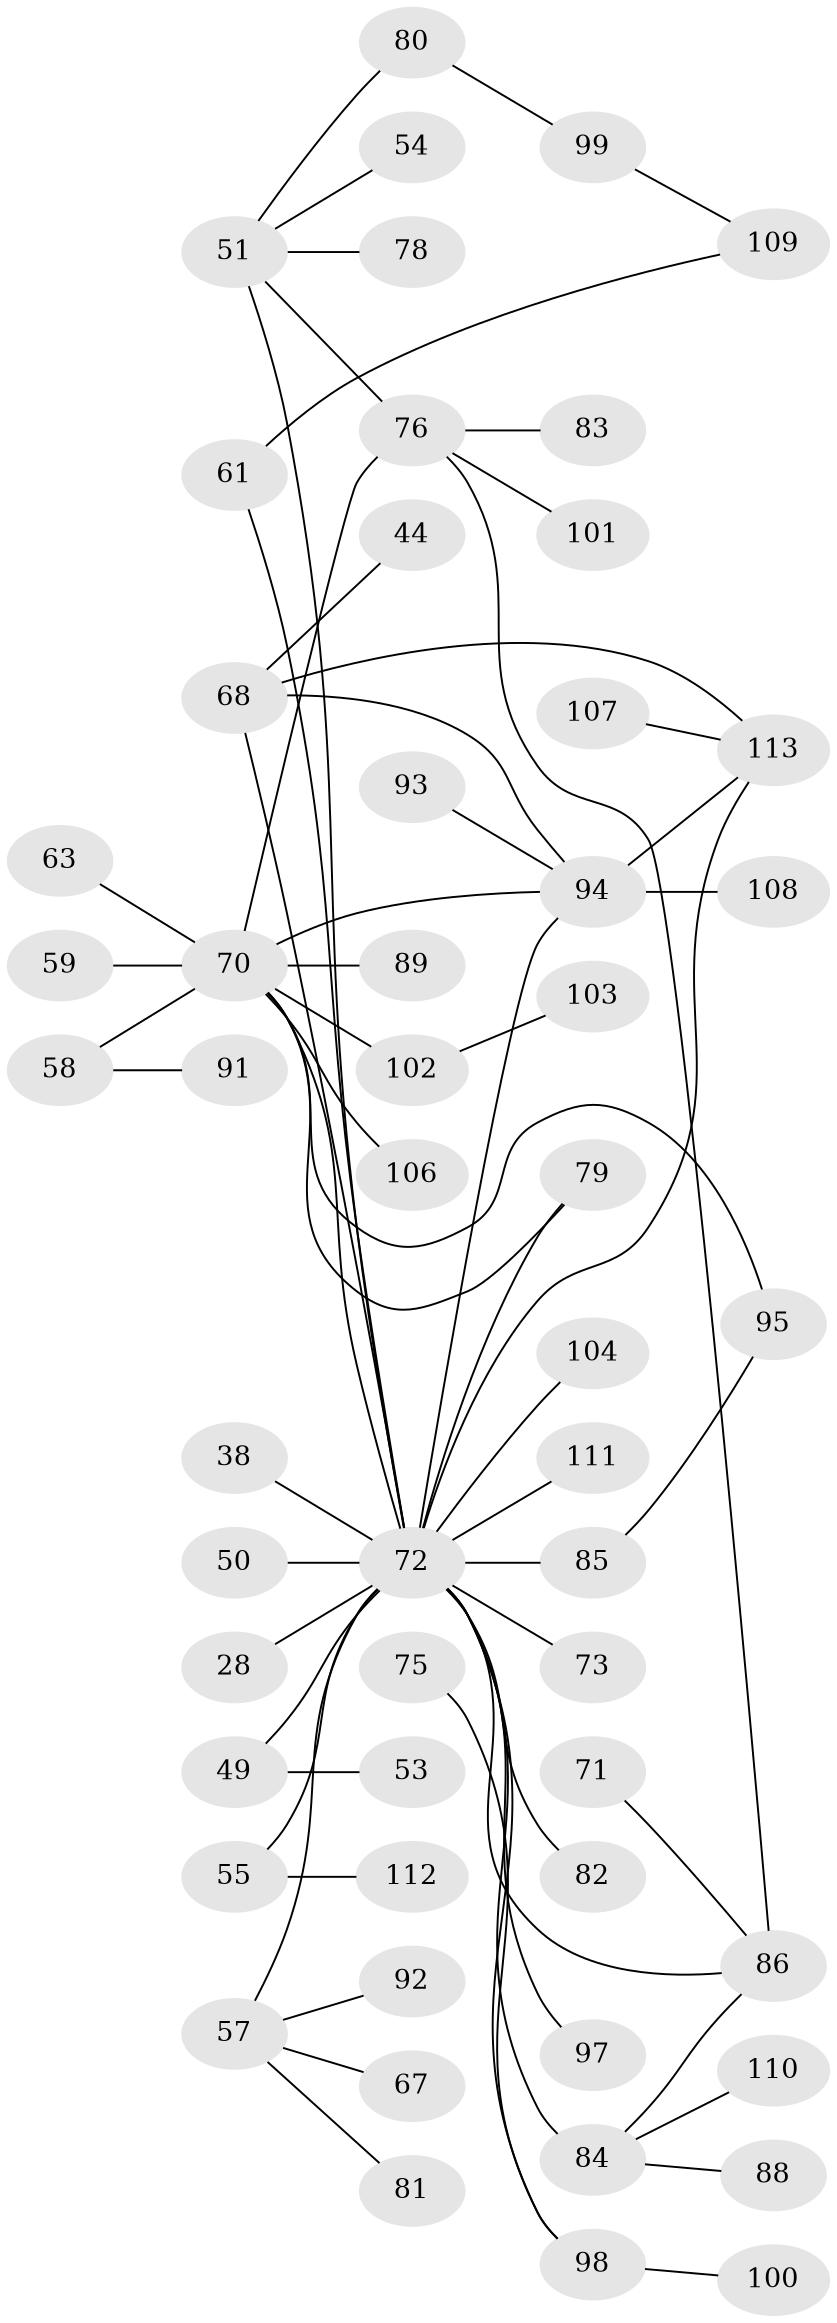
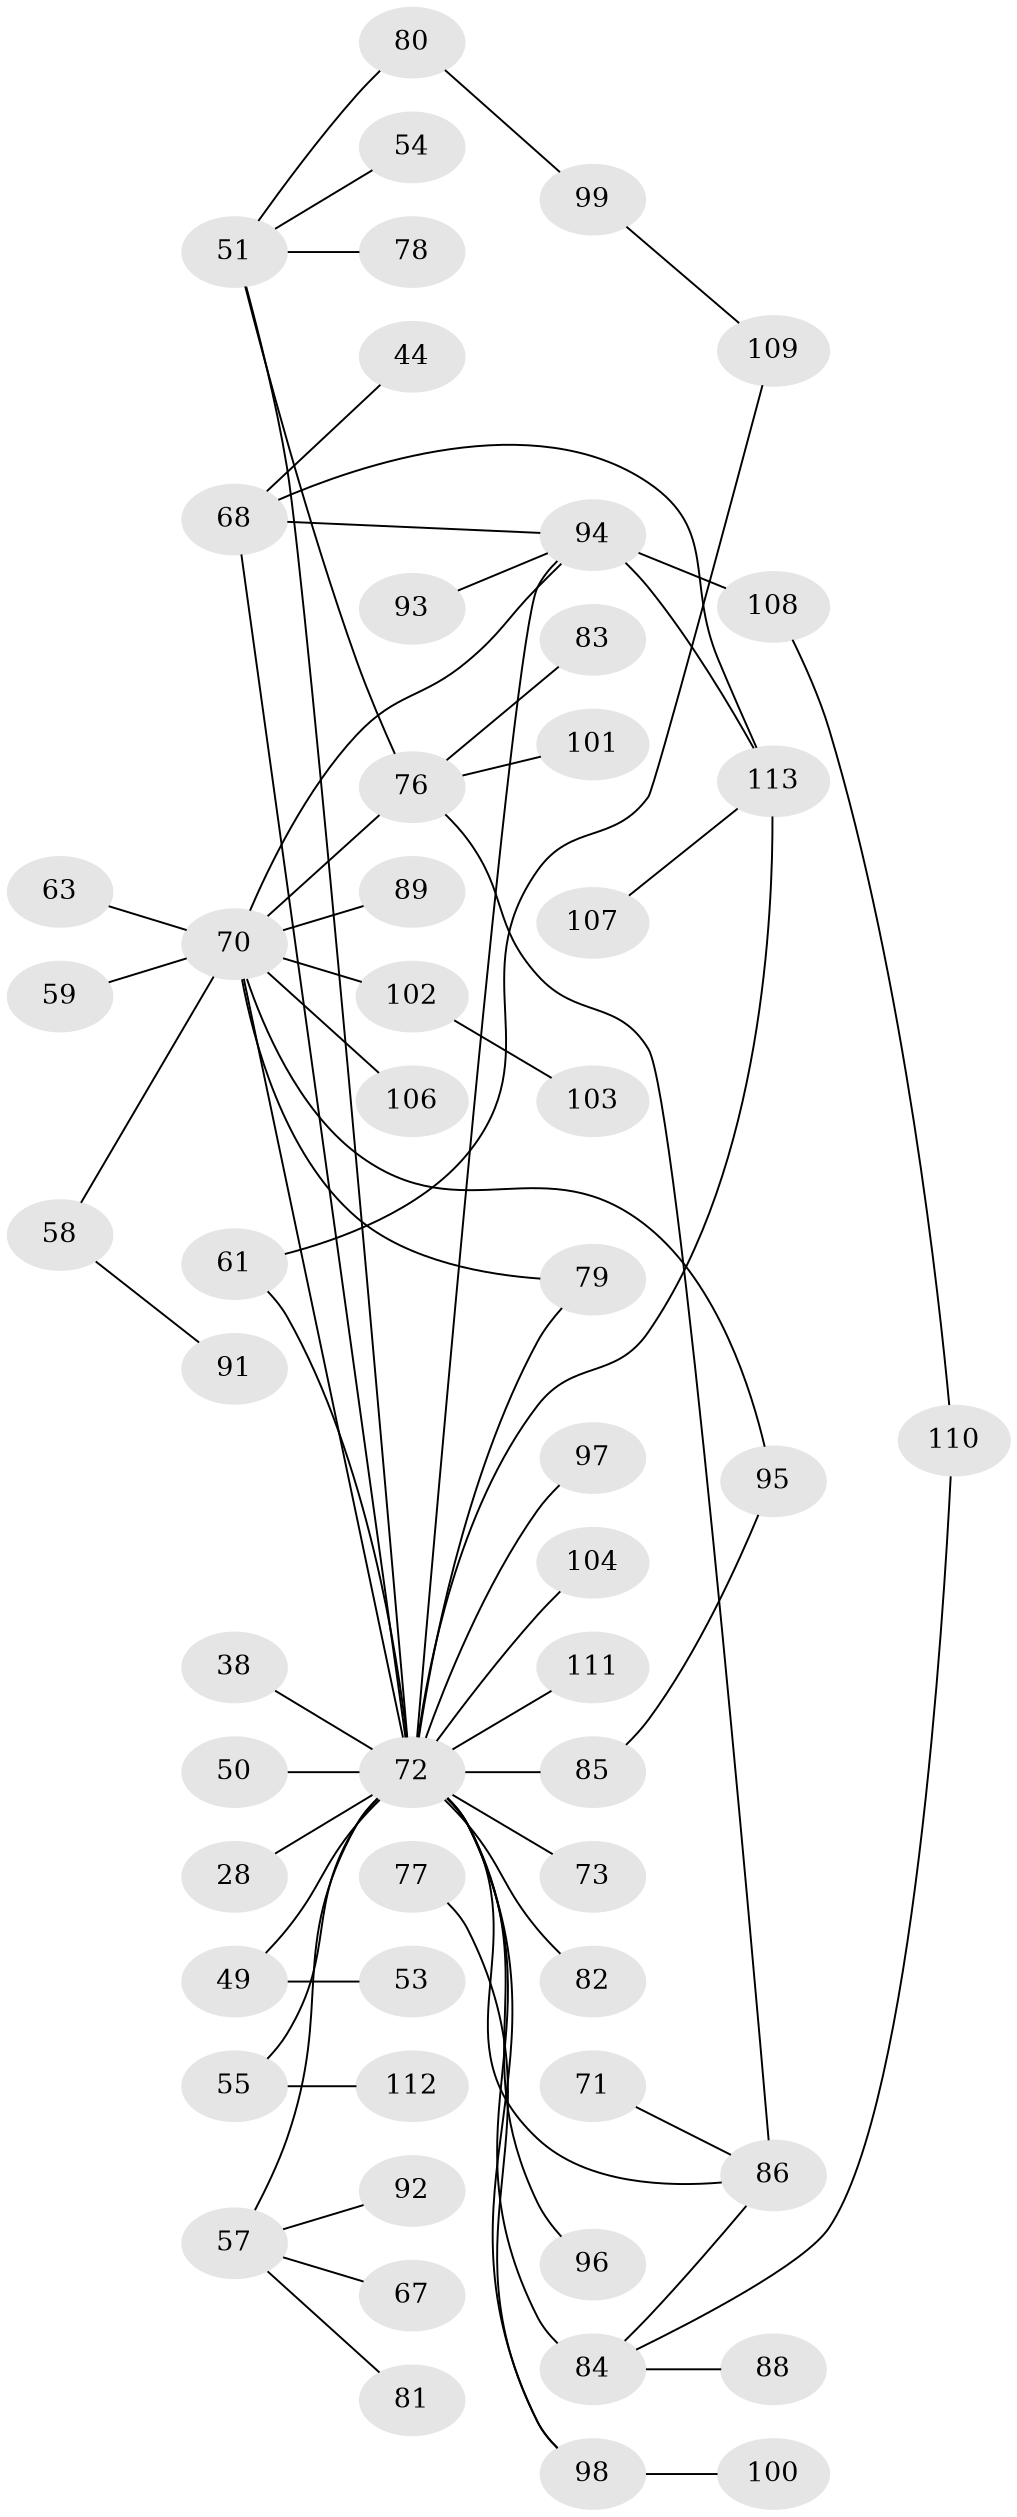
none -> (896, 1017)
(412, 1667) -> (412, 1877)
none -> (593, 2265)
